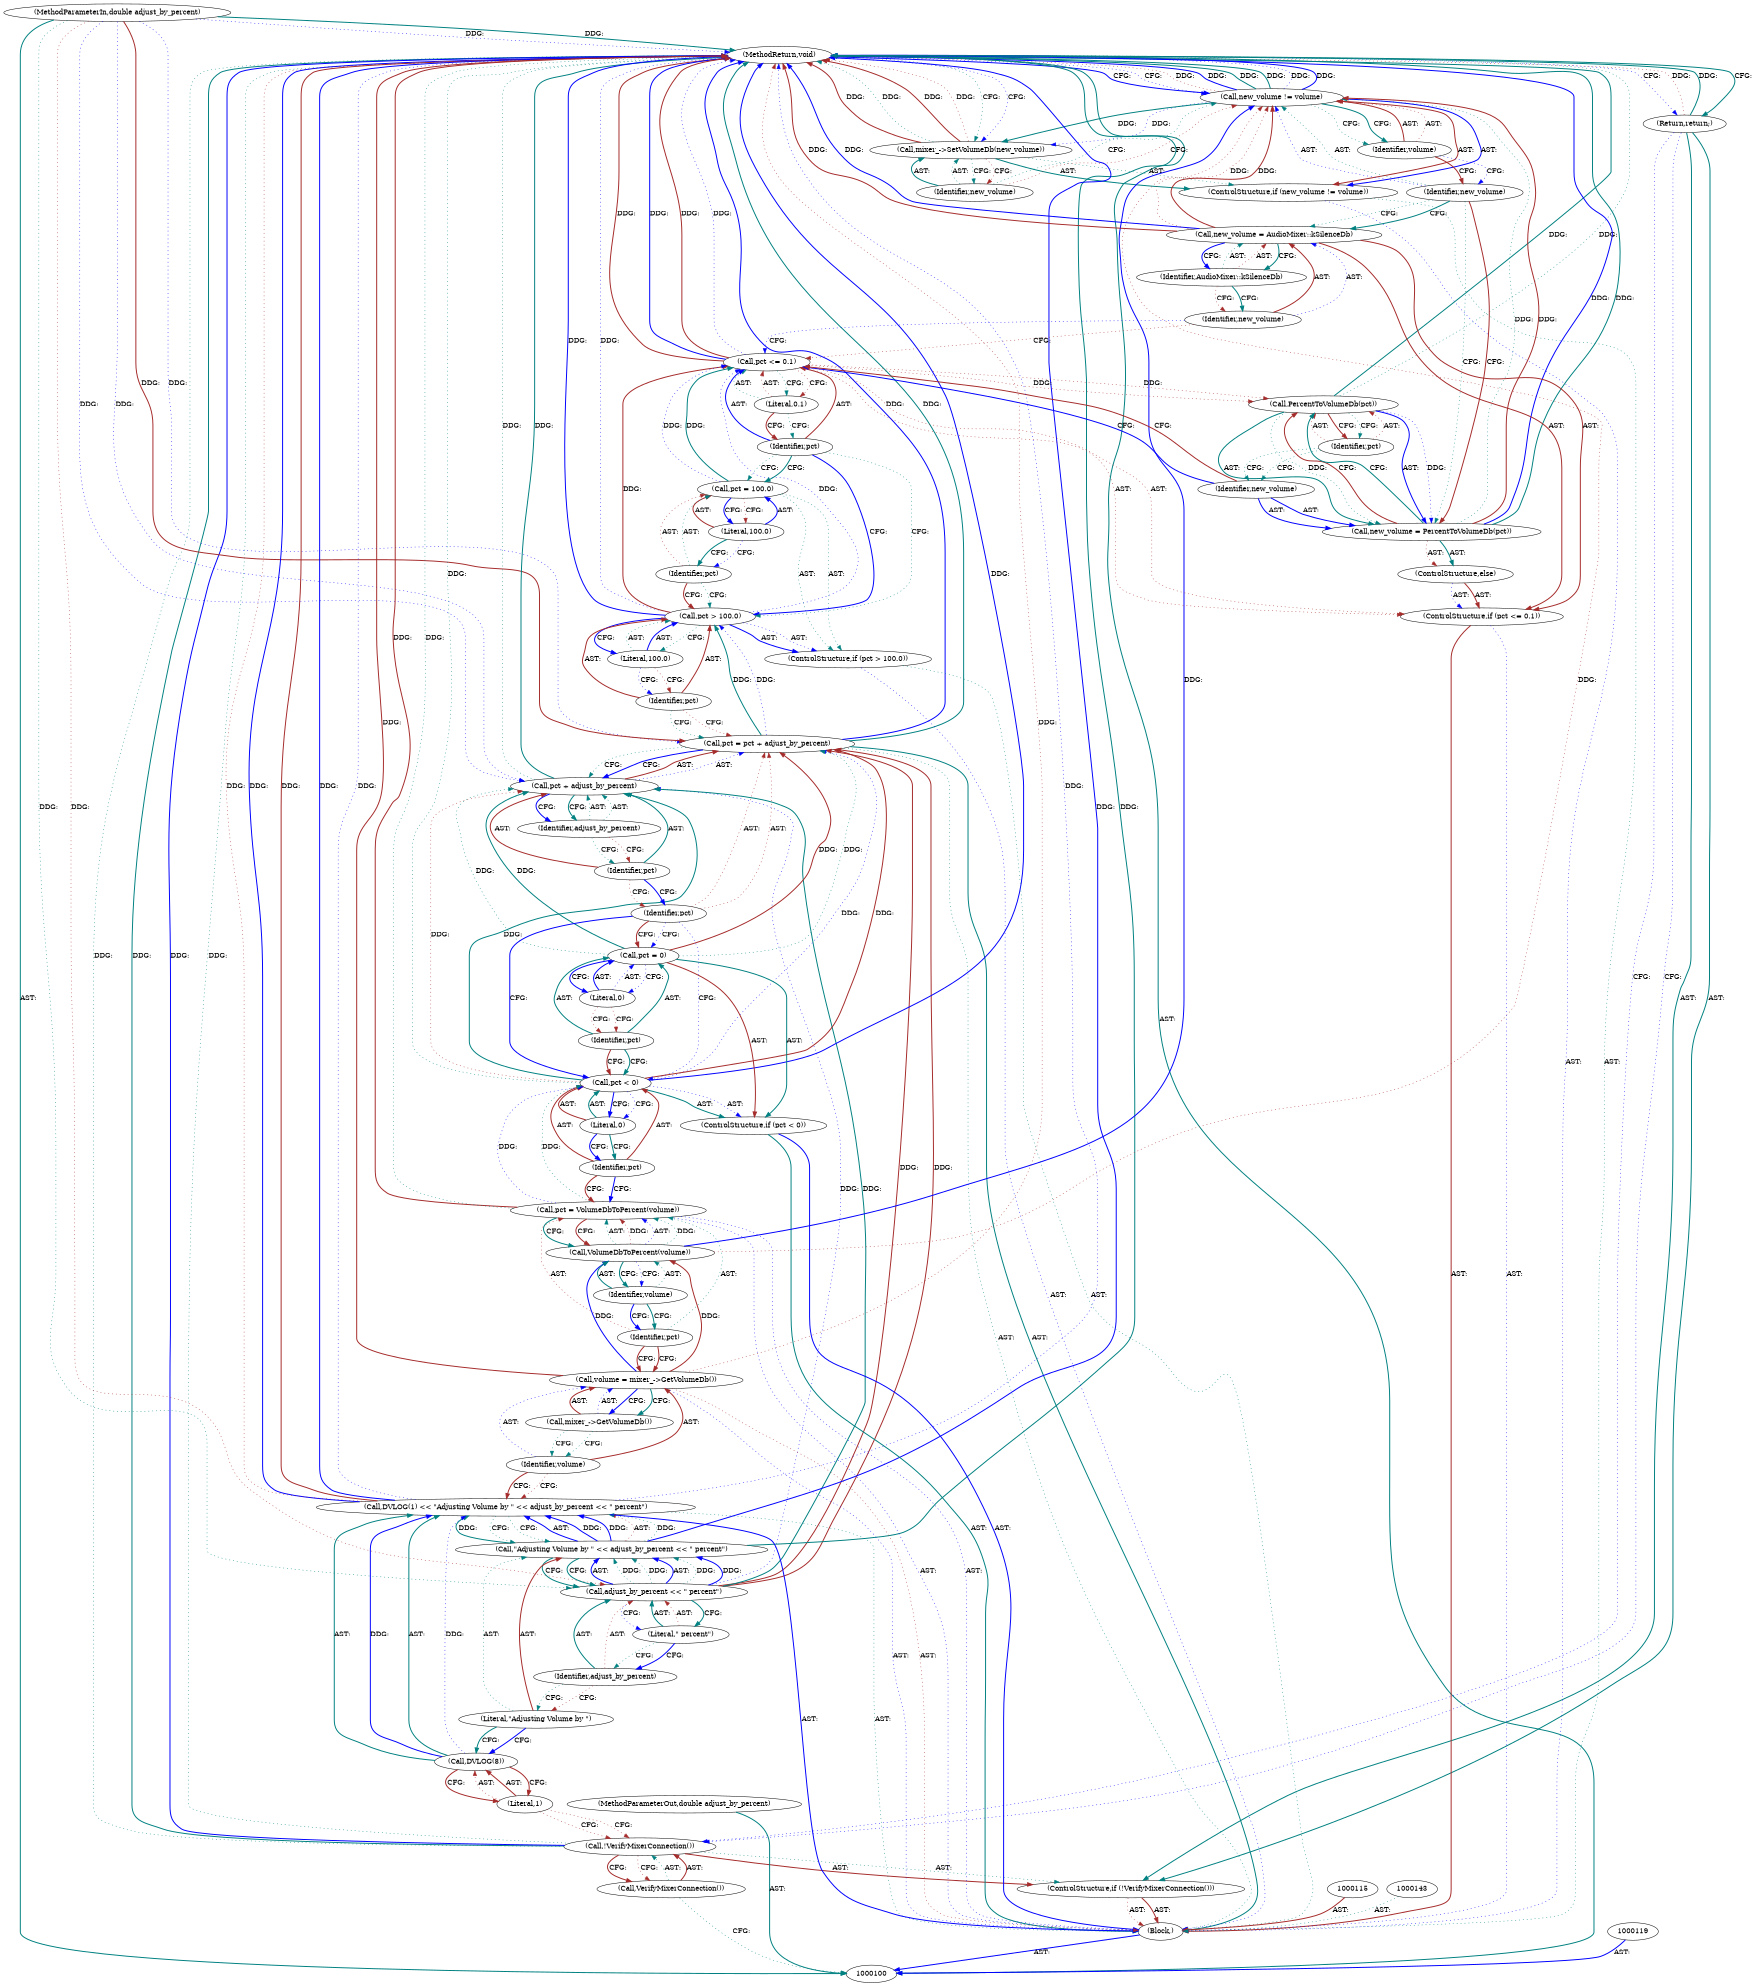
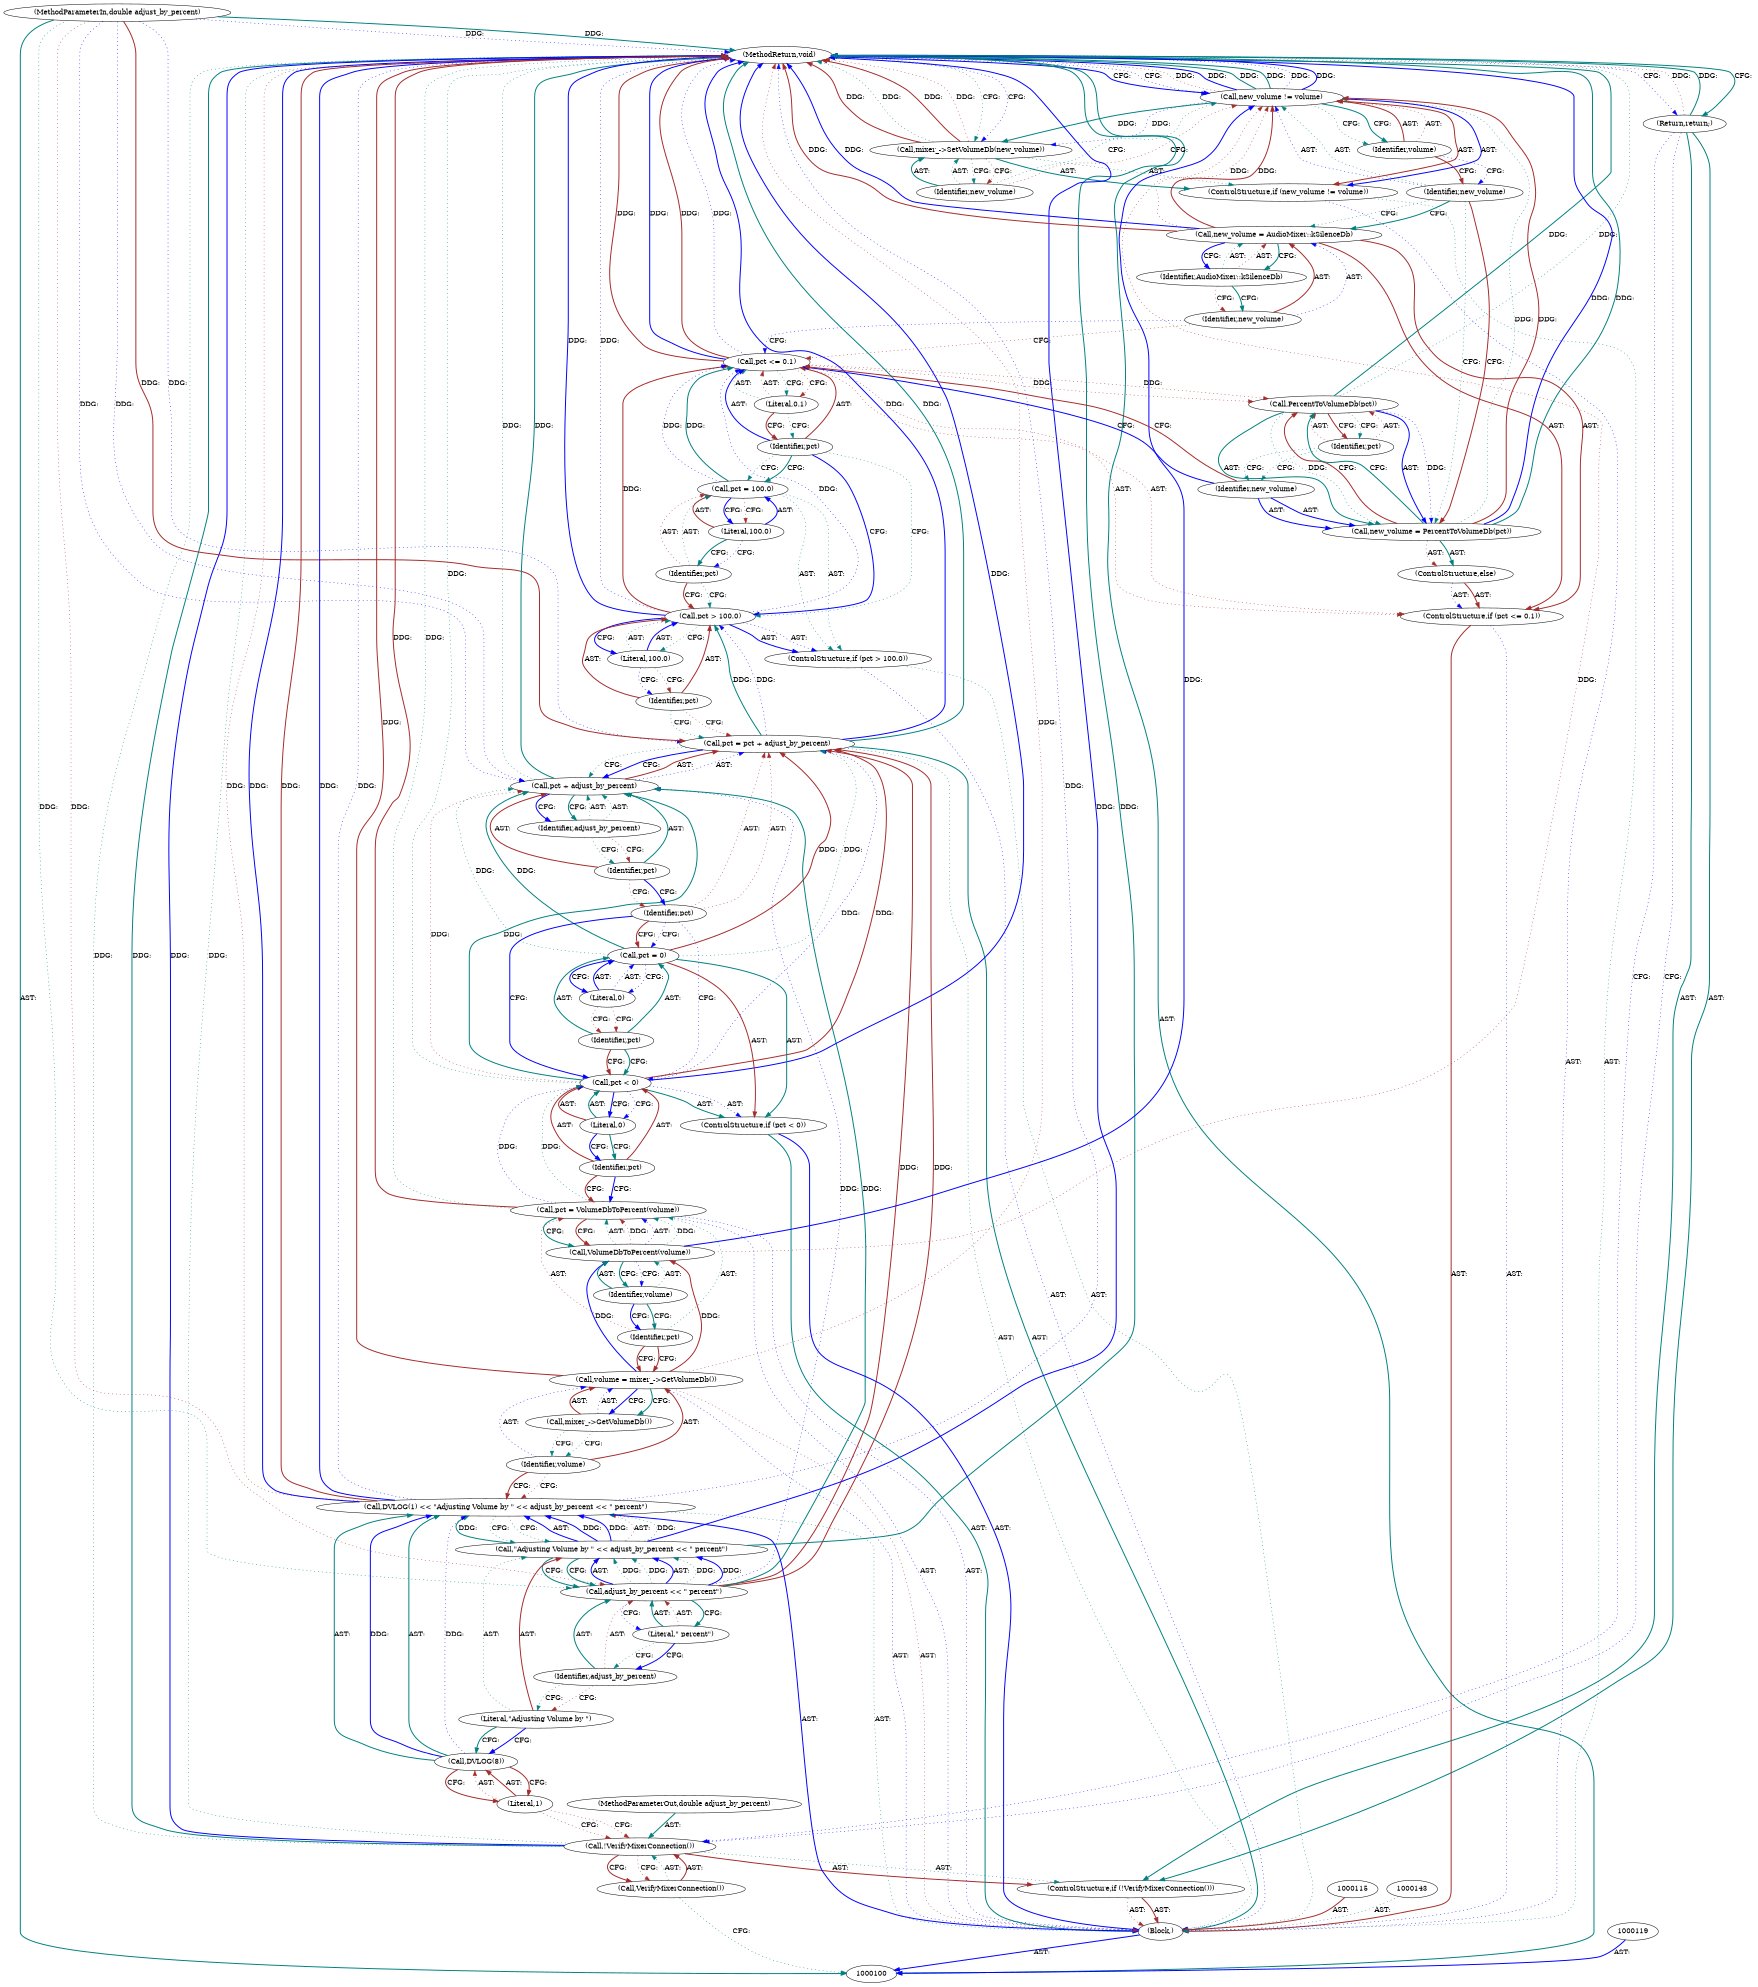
(770, 1909) -> (664, 1824)
